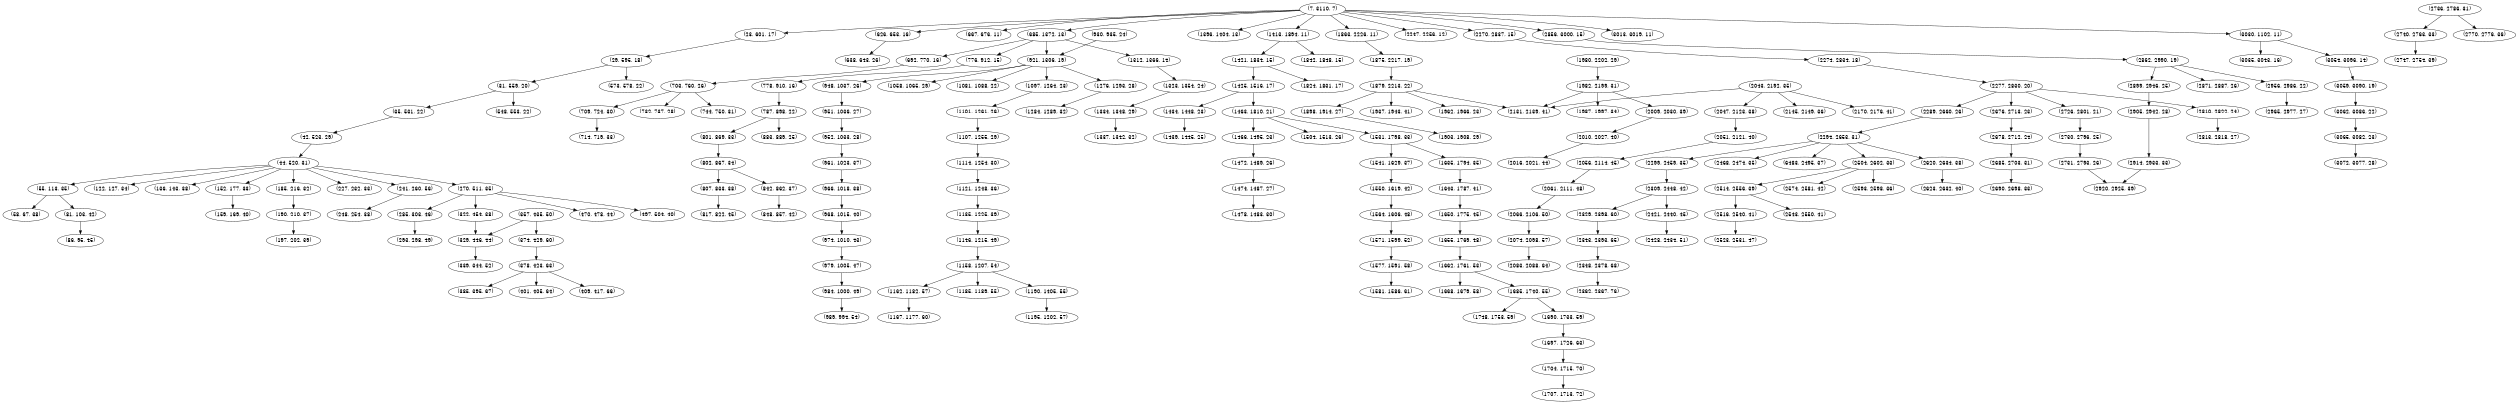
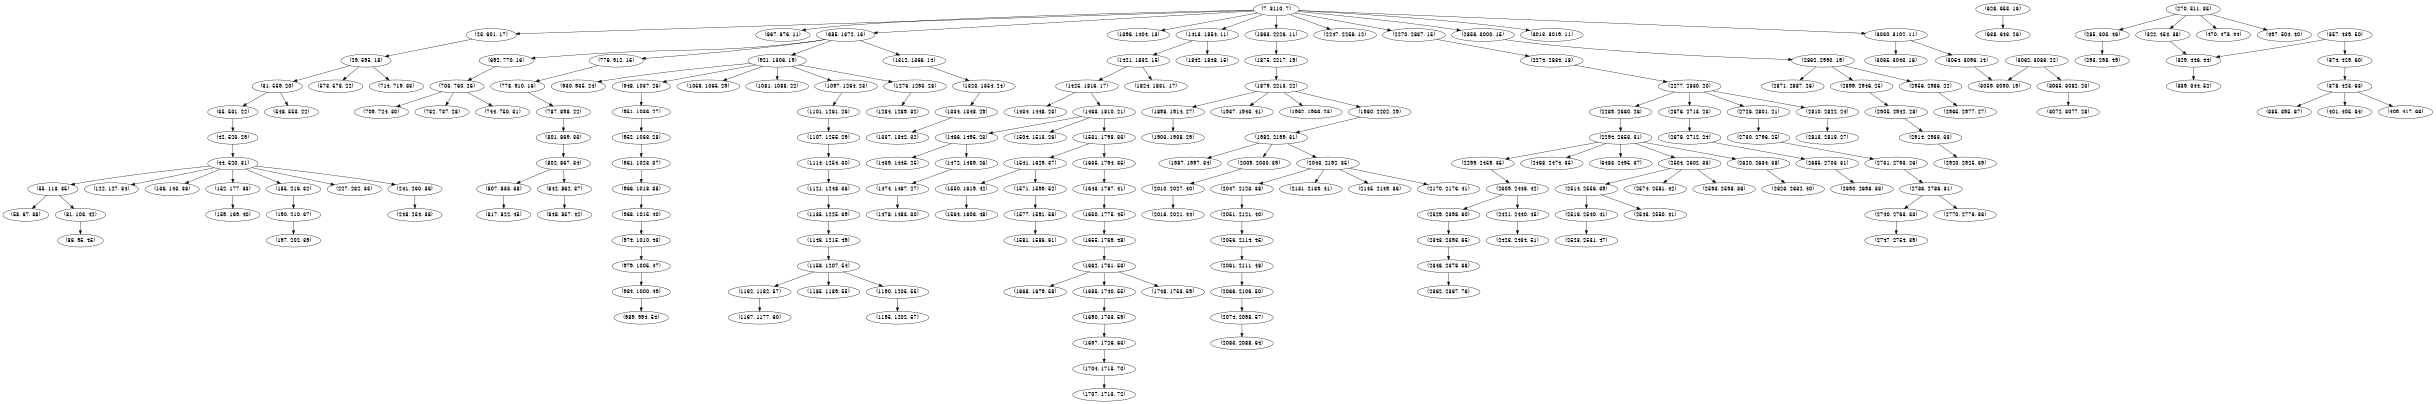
(1044, 23) -> none
(1288, 35) -> (1207, 35)
(2261, 35) -> (1896, 35)
(1080, 47) -> (676, 71)
(1253, 61) -> (1138, 61)
(1253, 86) -> (1087, 86)
(2356, 97) -> (2020, 73)
(1458, 99) -> (1326, 99)
(1565, 99) -> (1300, 150)
(597, 123) -> (380, 72)
(1184, 123) -> (934, 150)
(779, 138) -> none
(385, 174) -> none
(2096, 175) -> (1912, 175)
(415, 189) -> (415, 189)
(536, 215) -> (2345, 35)
(1391, 226) -> (1035, 175)
(1047, 292) -> (897, 292)
(1513, 304) -> (1137, 279)
